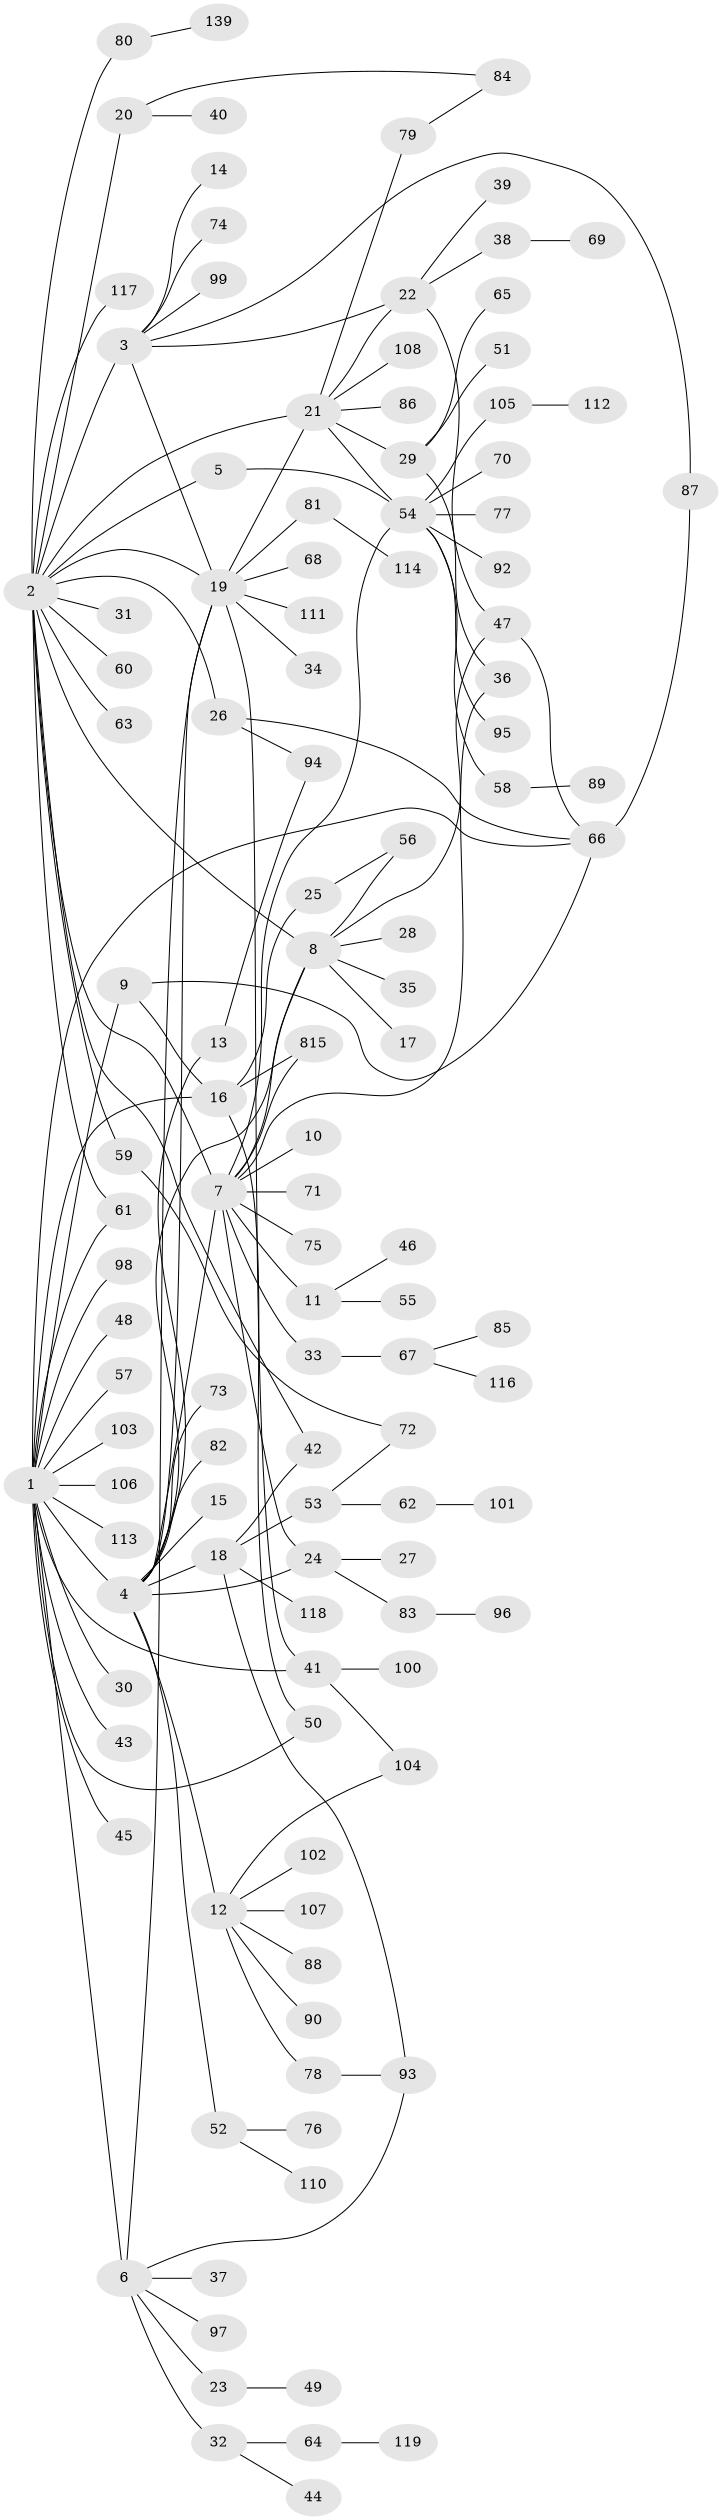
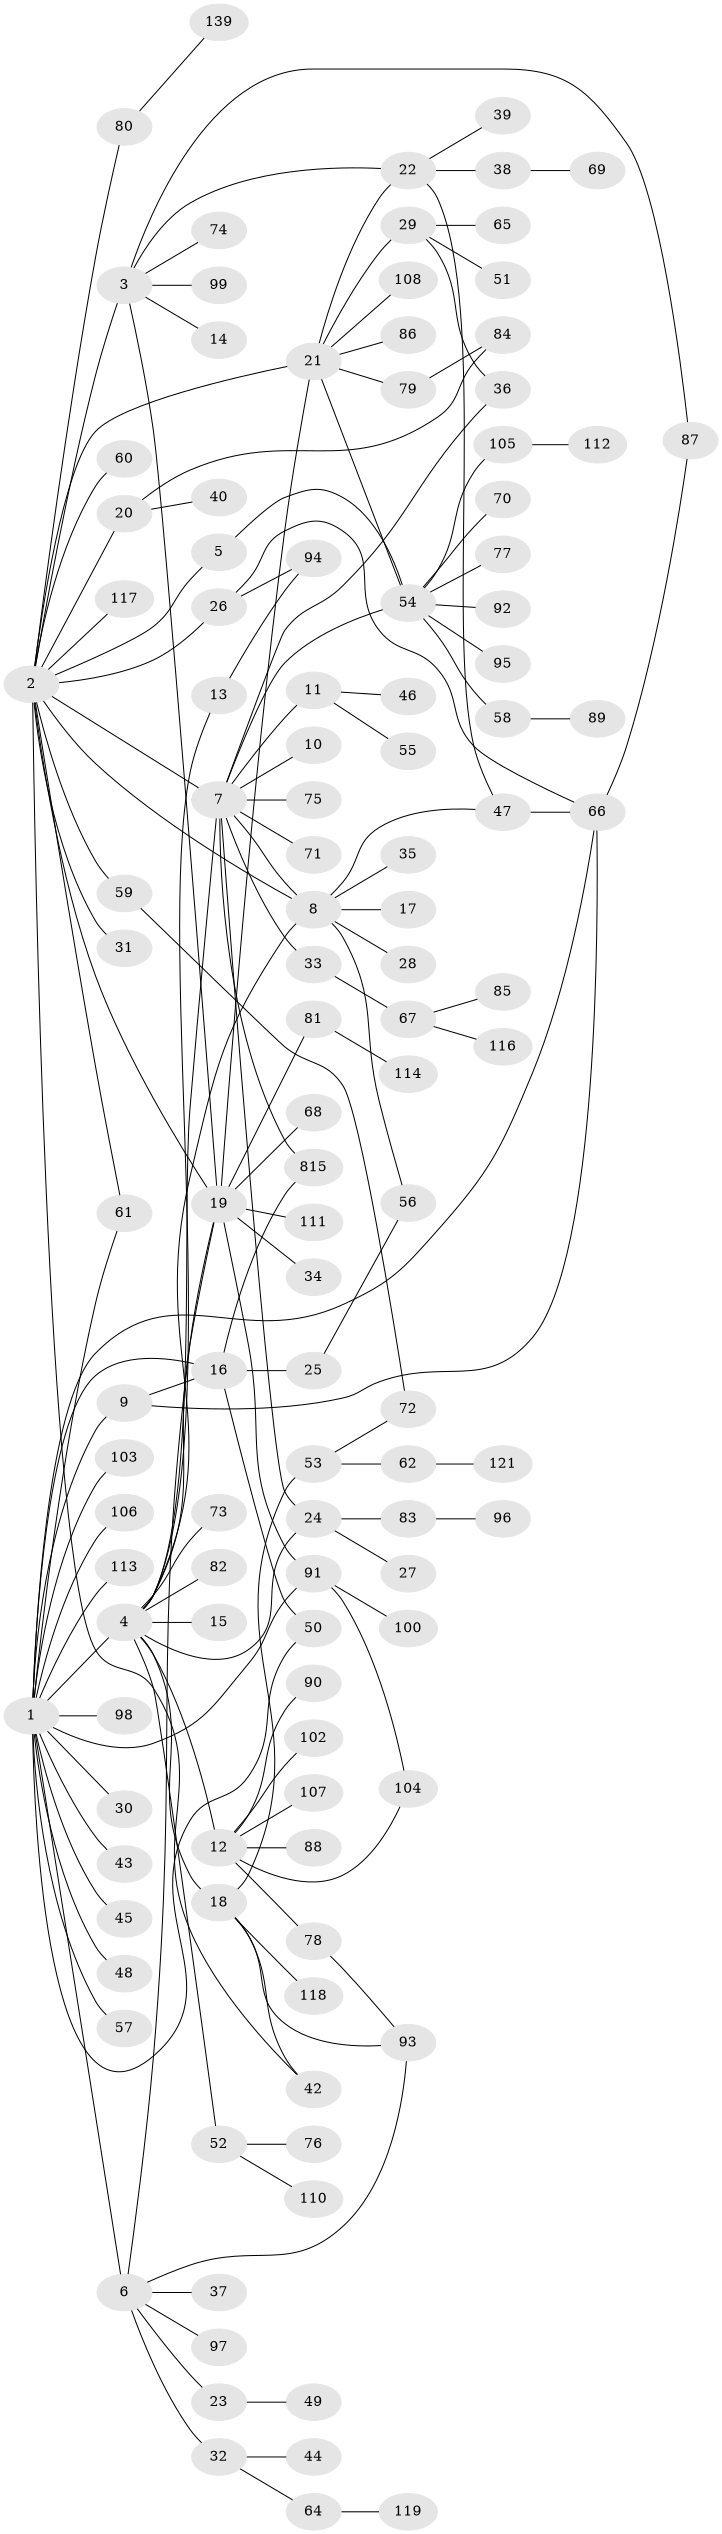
(124, 725) -> none
(503, 1505) -> (503, 1464)
(314, 1669) -> (314, 1574)
